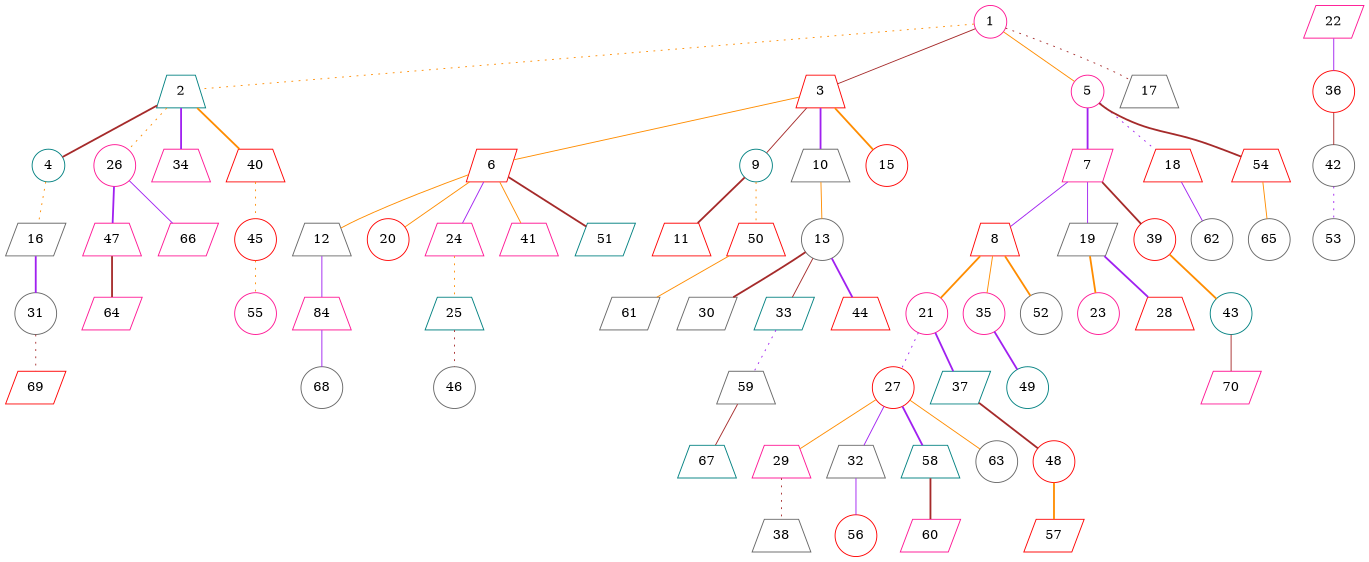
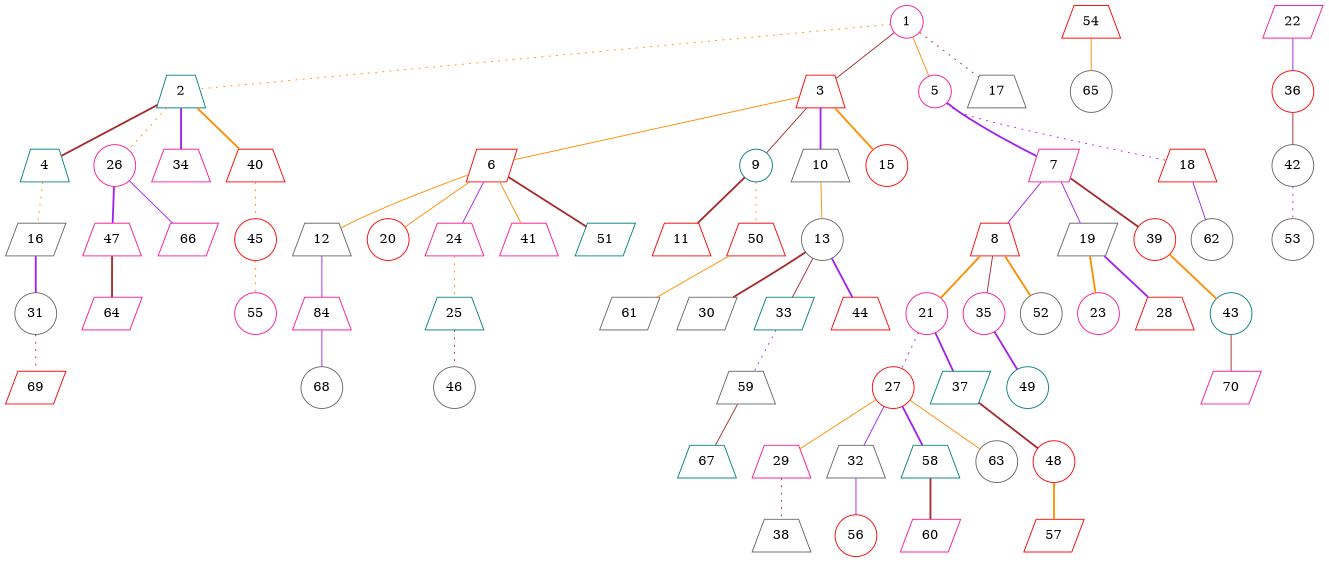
(1169, 133) -> none
(48, 166) -> (45, 166)
(990, 275) -> (990, 275)
